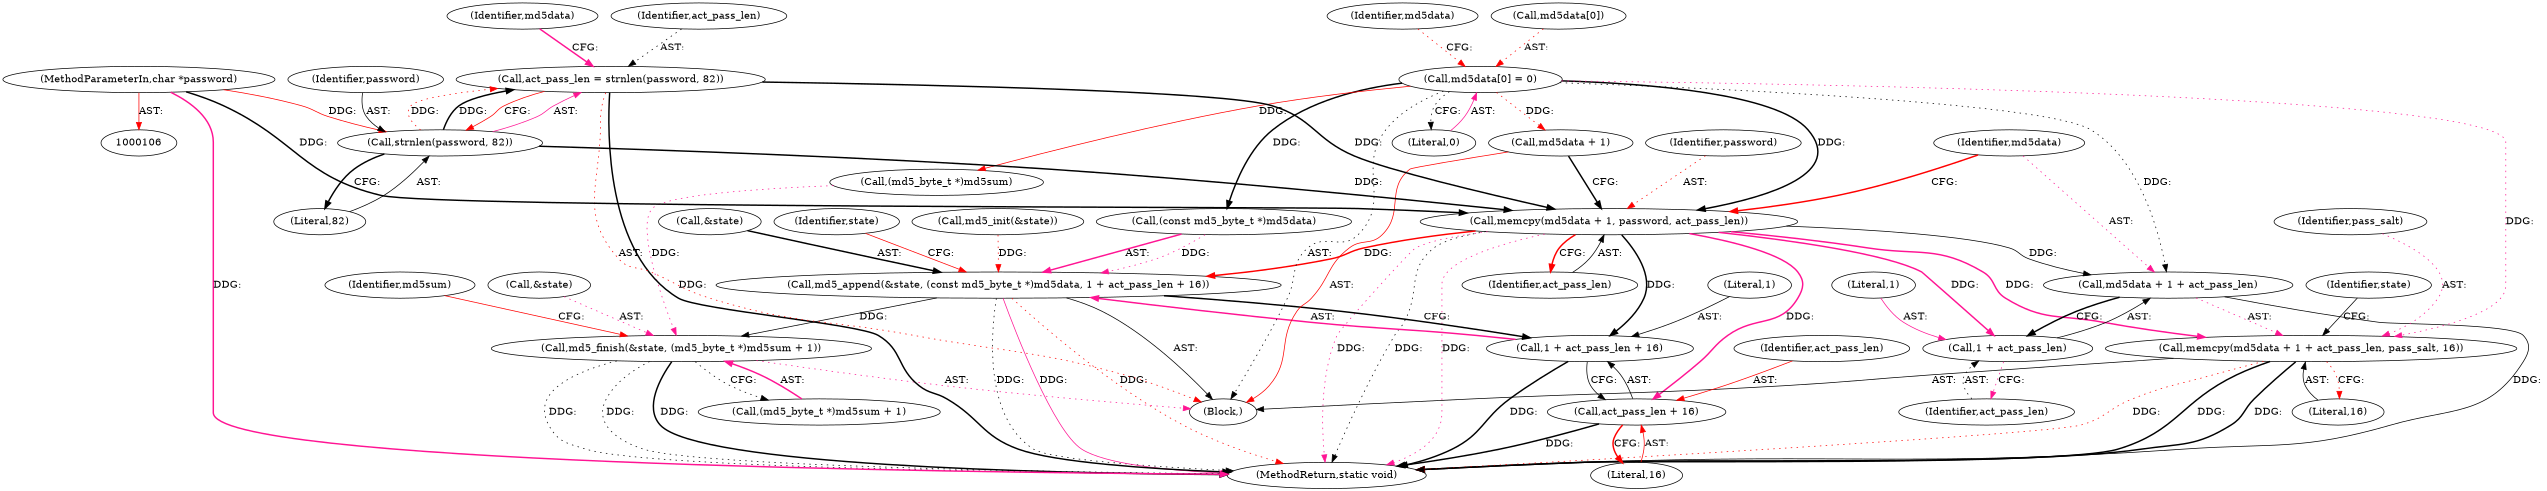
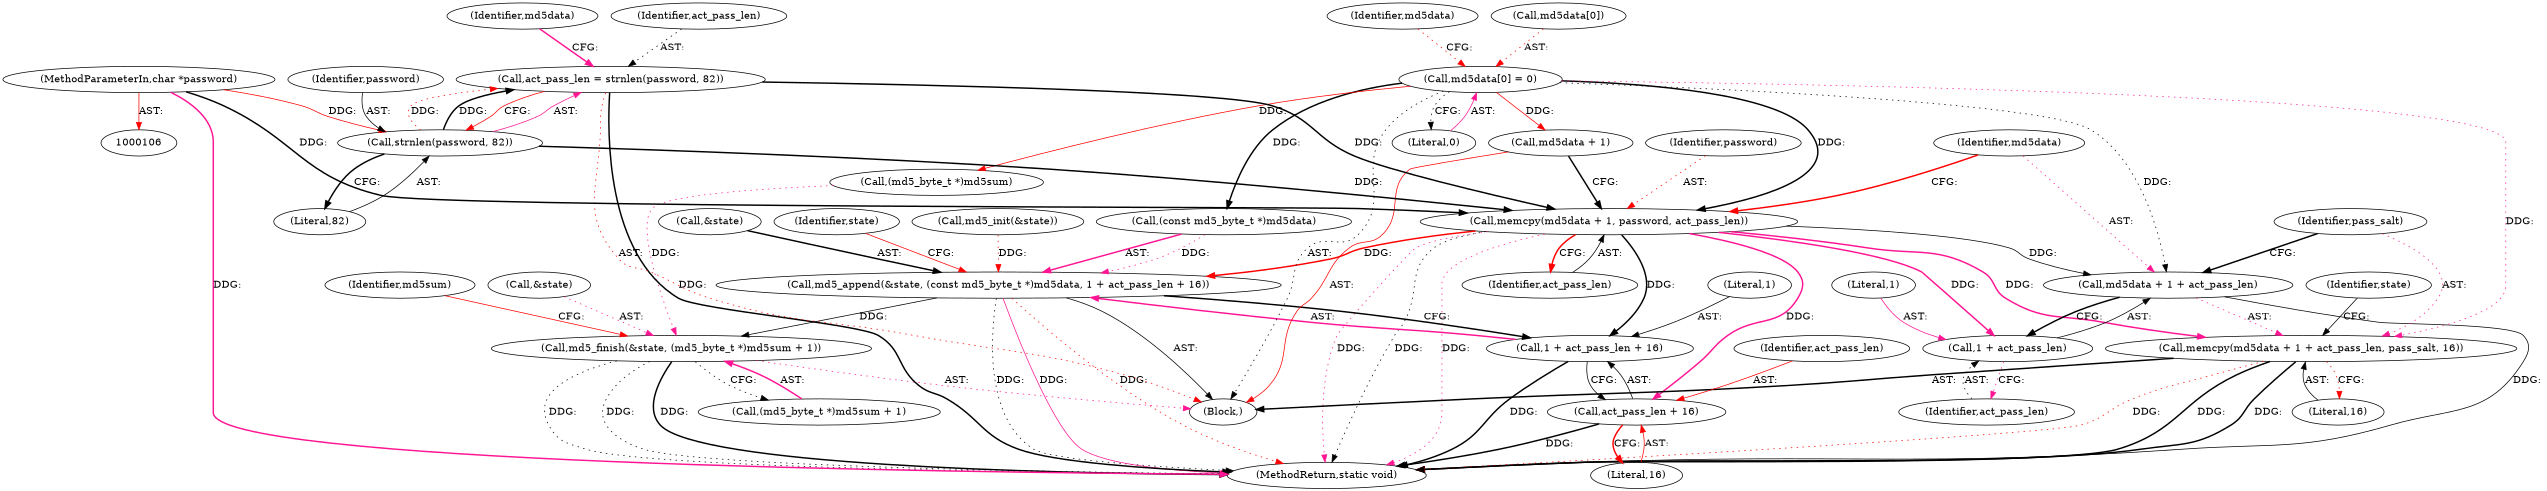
(1518, 109) -> (1518, 109)
none -> (2264, 252)
(1742, 388) -> (1742, 388)
